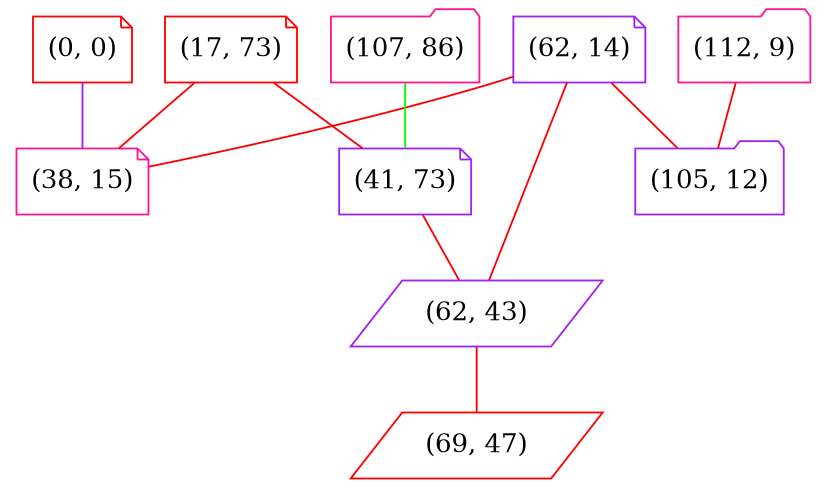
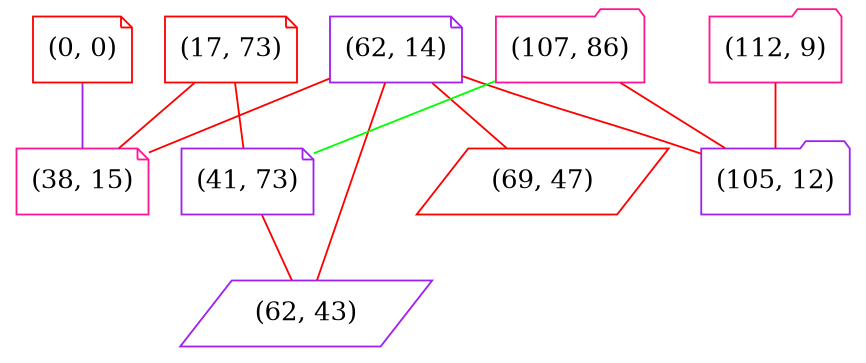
none -> (673, 115)
(477, 380) -> (470, 116)
